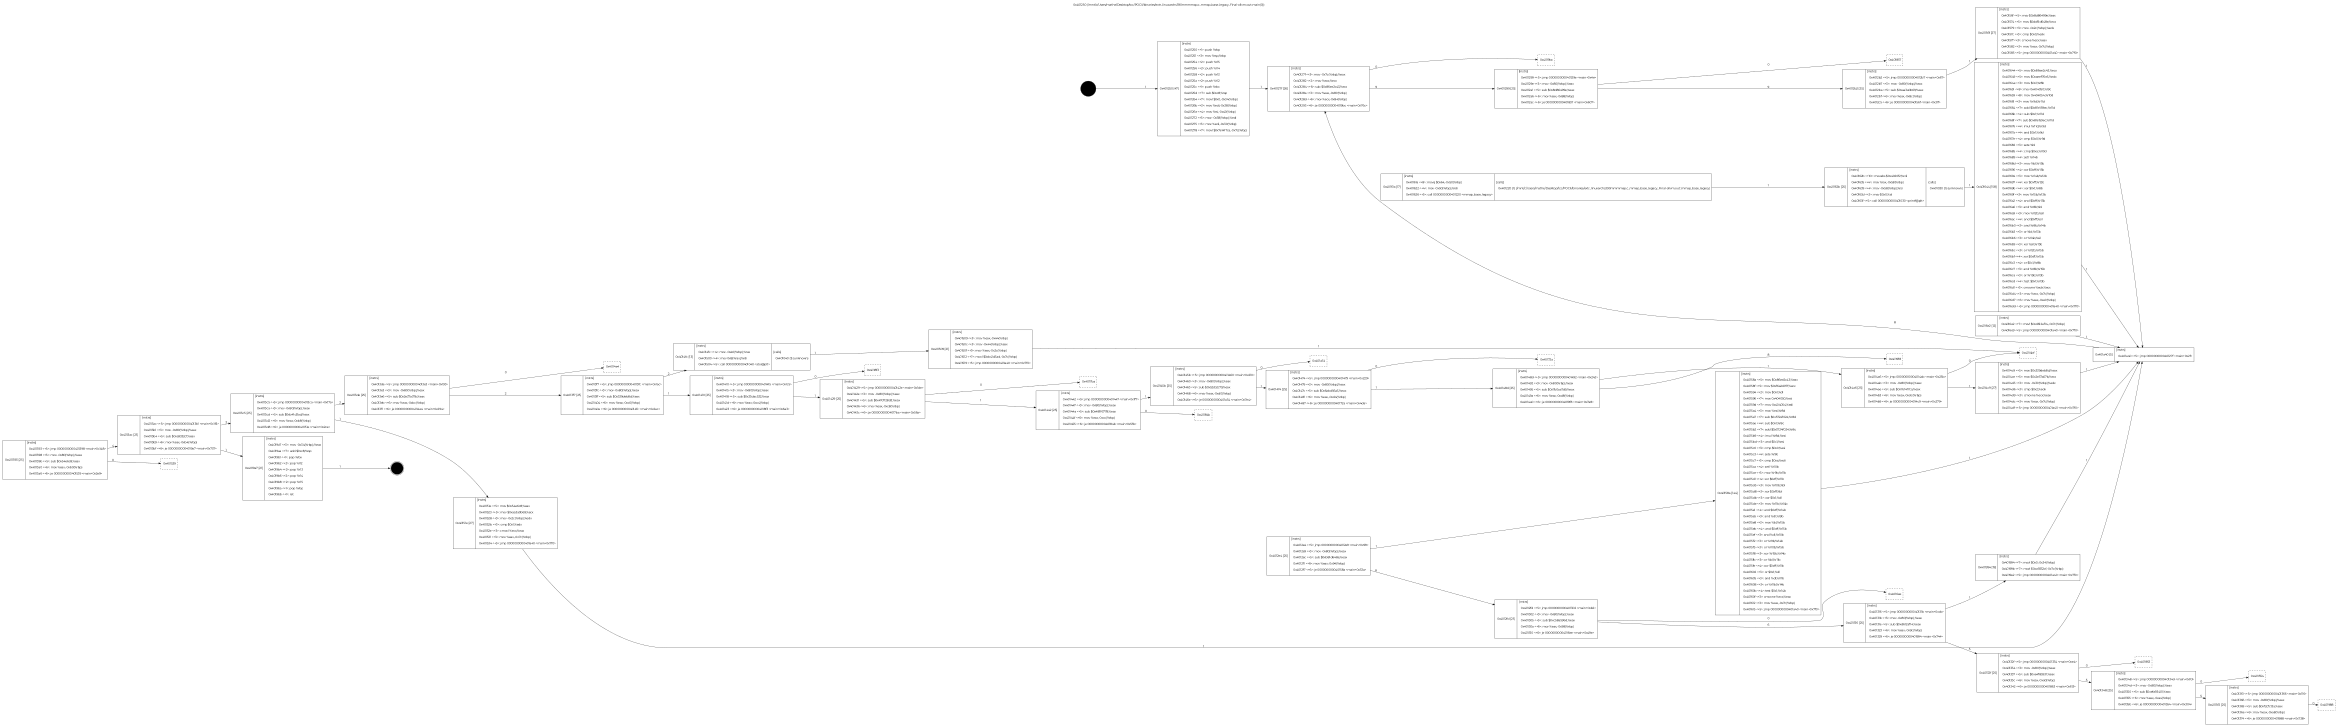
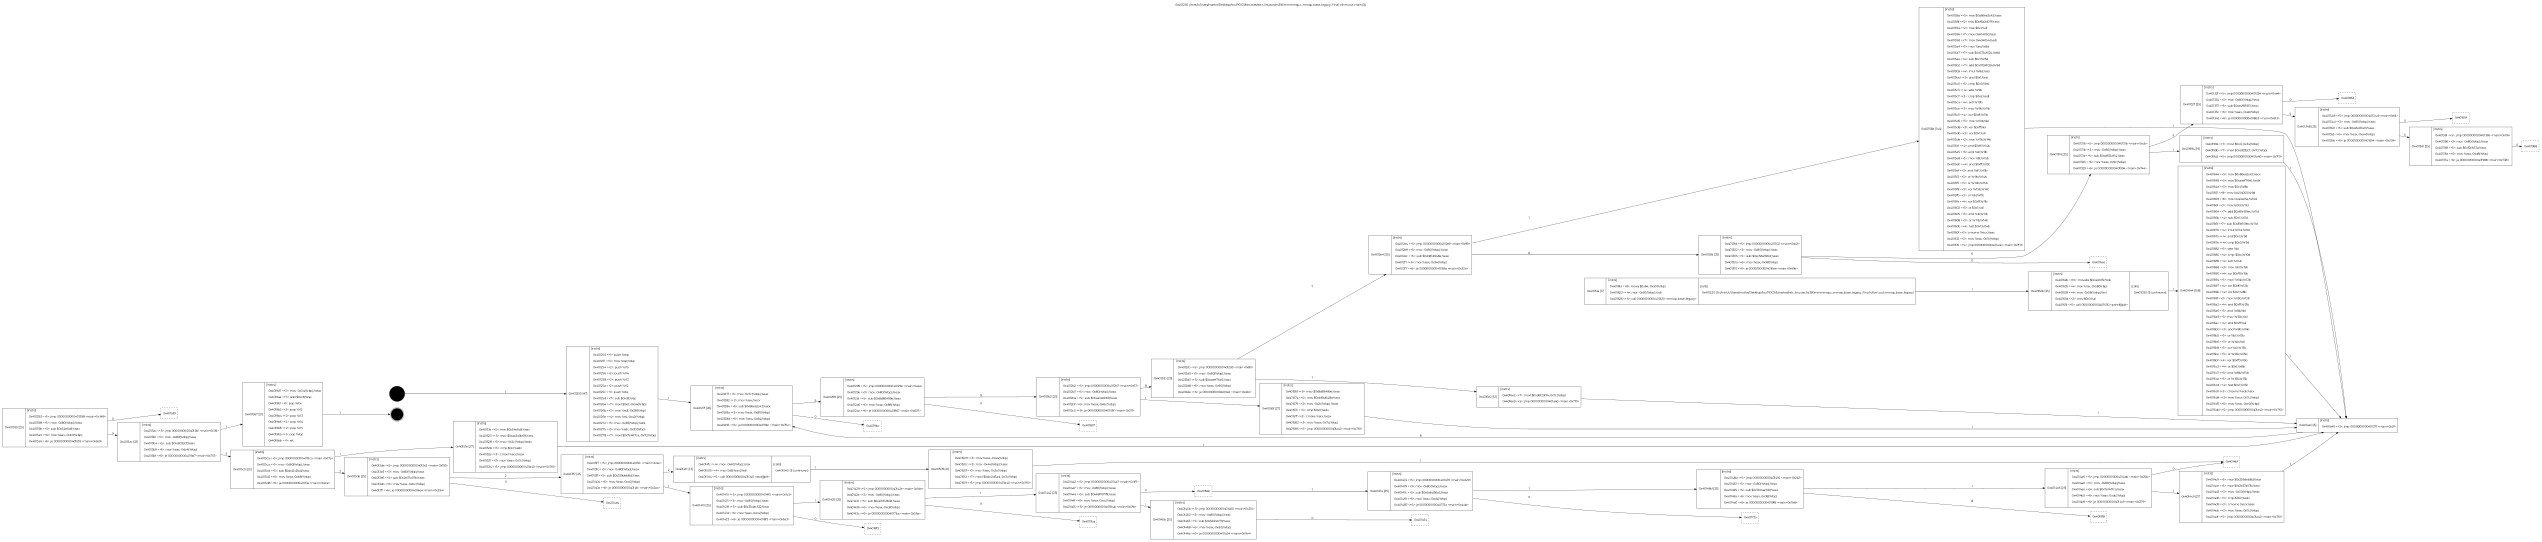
none -> (1203, 378)
(1260, 388) -> (1289, 491)
